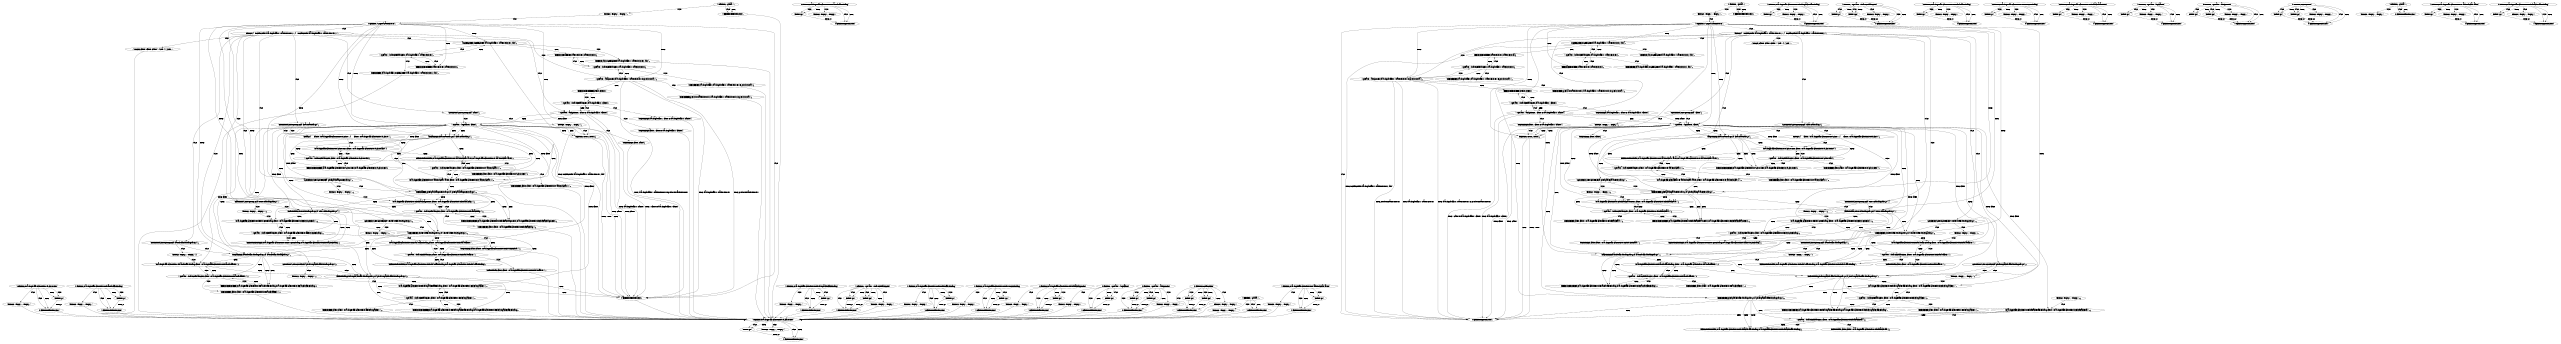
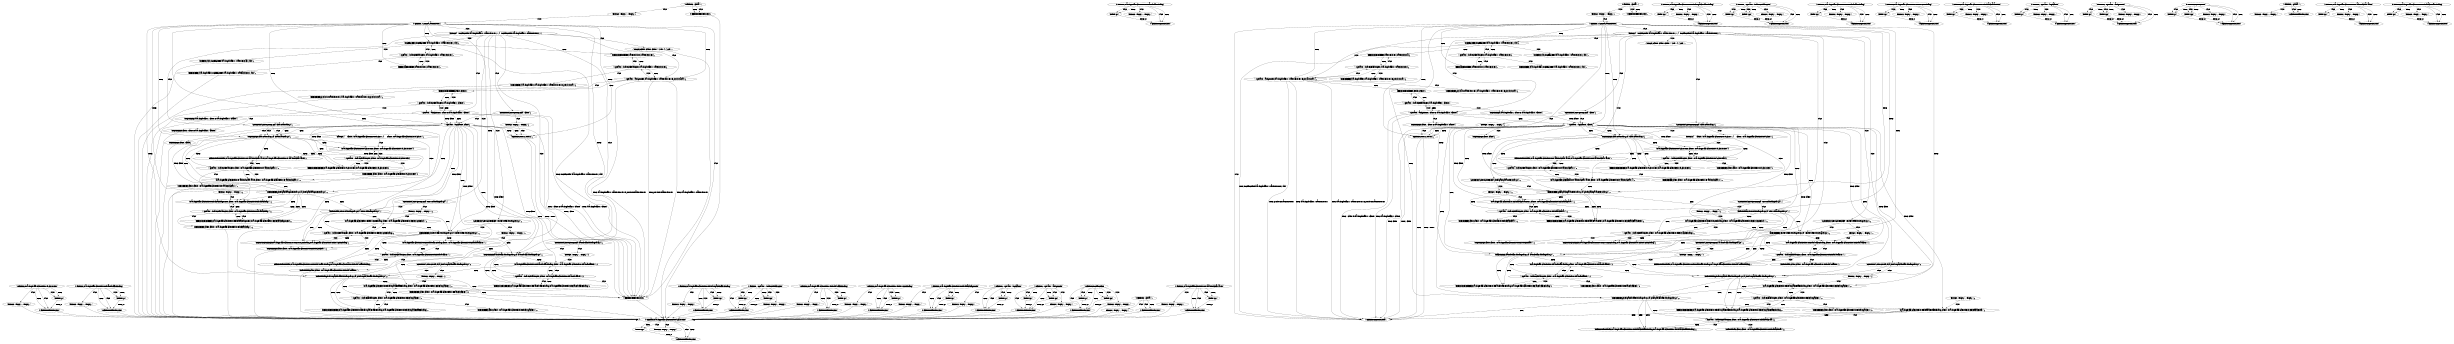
(328, 180) -> none
